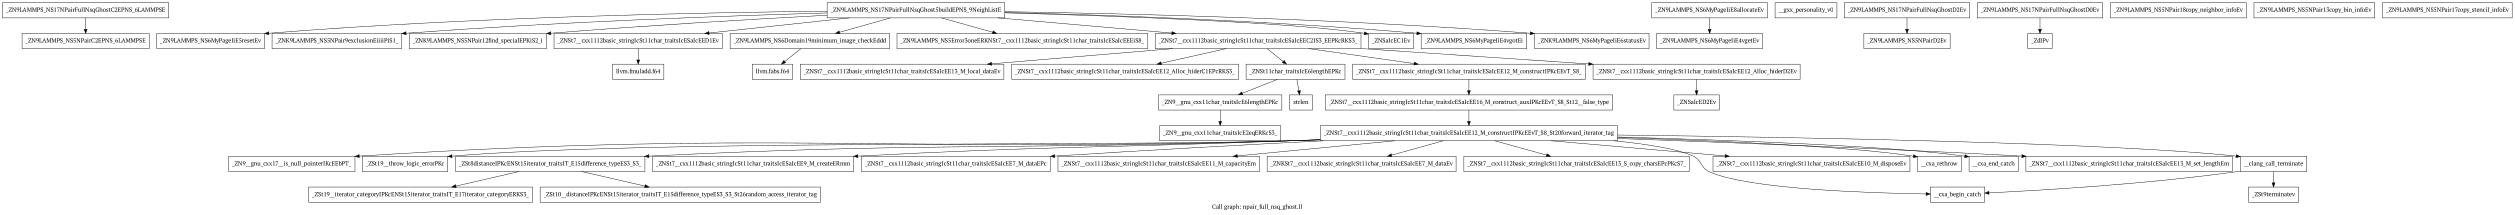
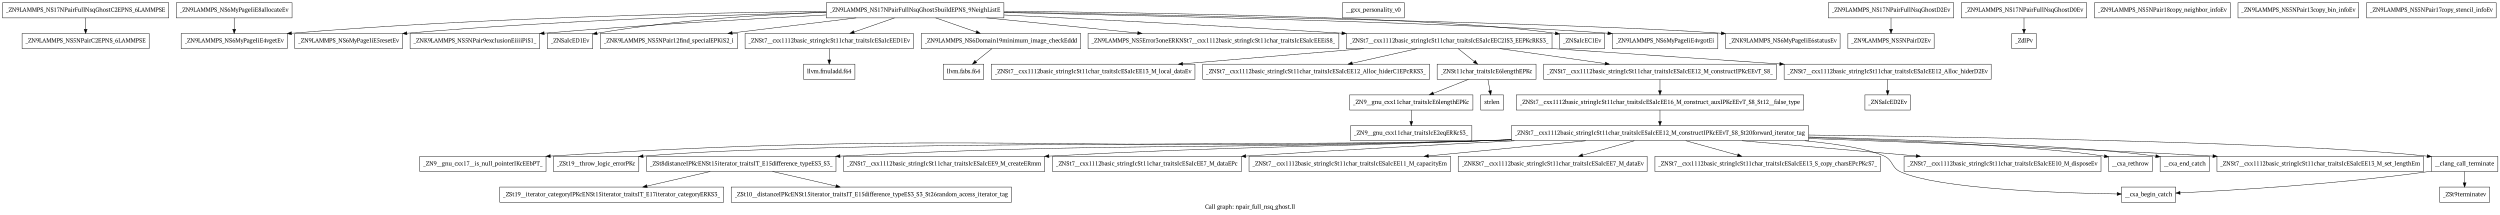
none -> (559, 18)
none -> (570, 41)
